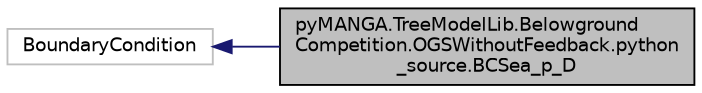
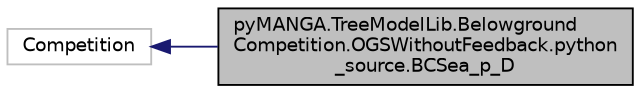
(110, 47) -> (79, 47)
